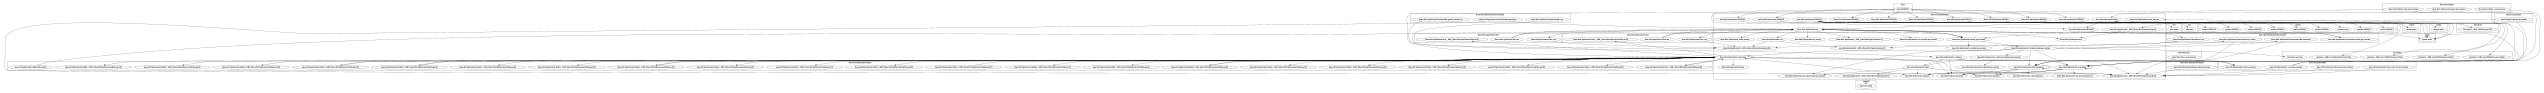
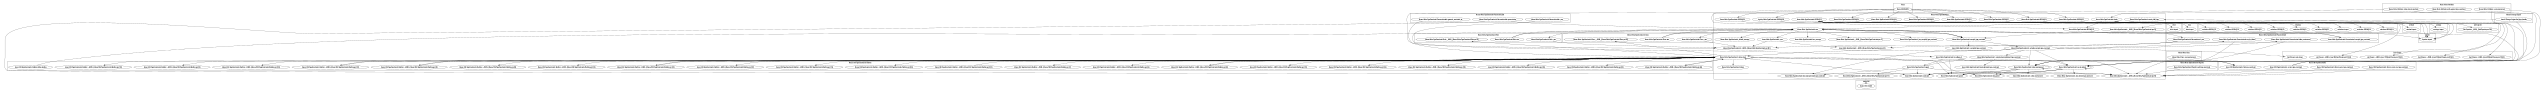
(2071, 40) -> none
